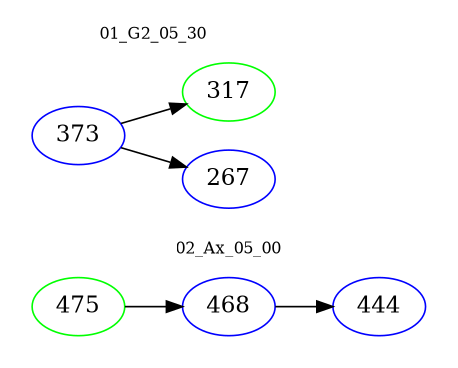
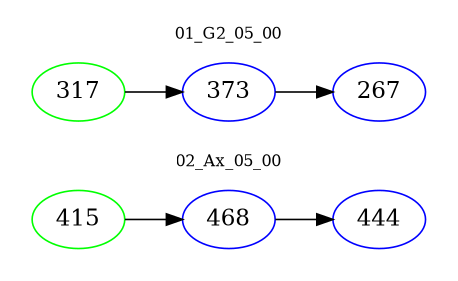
(154, 35) -> (229, 35)
(146, 116) -> (146, 92)
(78, 307) -> (78, 219)
